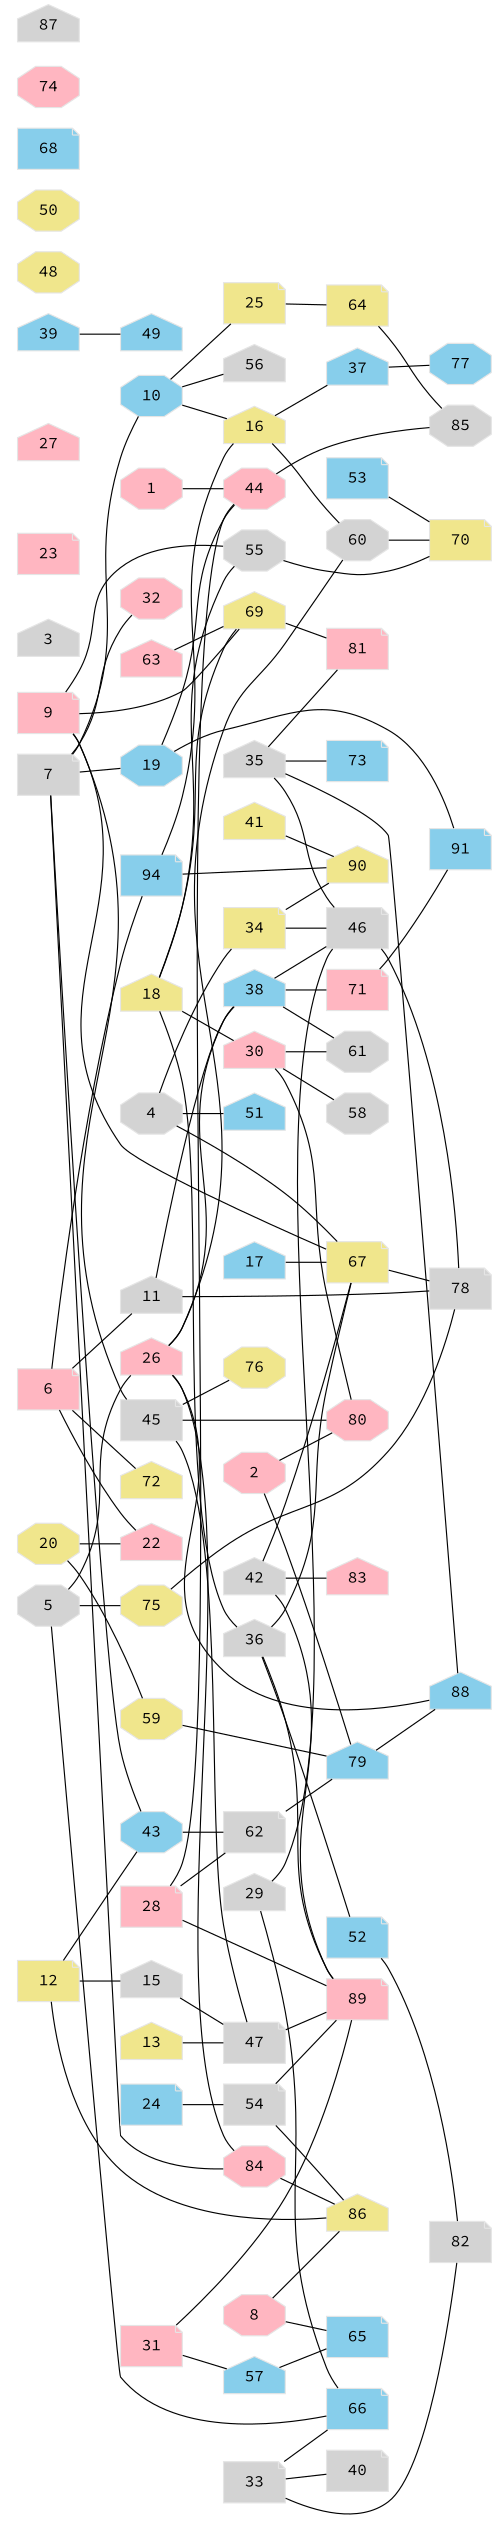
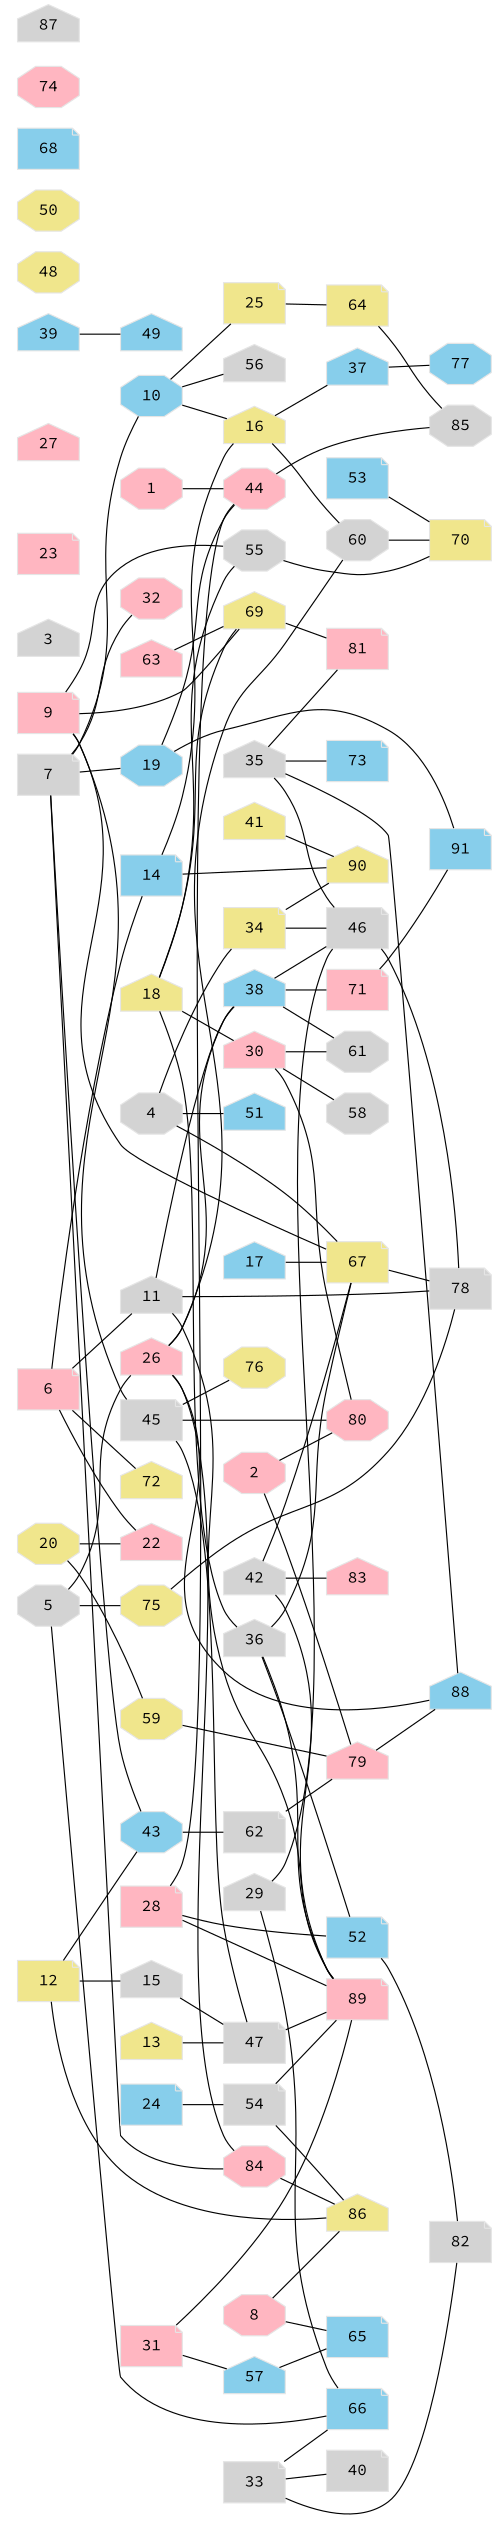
(151, 876) -> (151, 876)
none -> (220, 1653)
(357, 1762) -> (357, 1762)
(206, 1867) -> (254, 1929)
